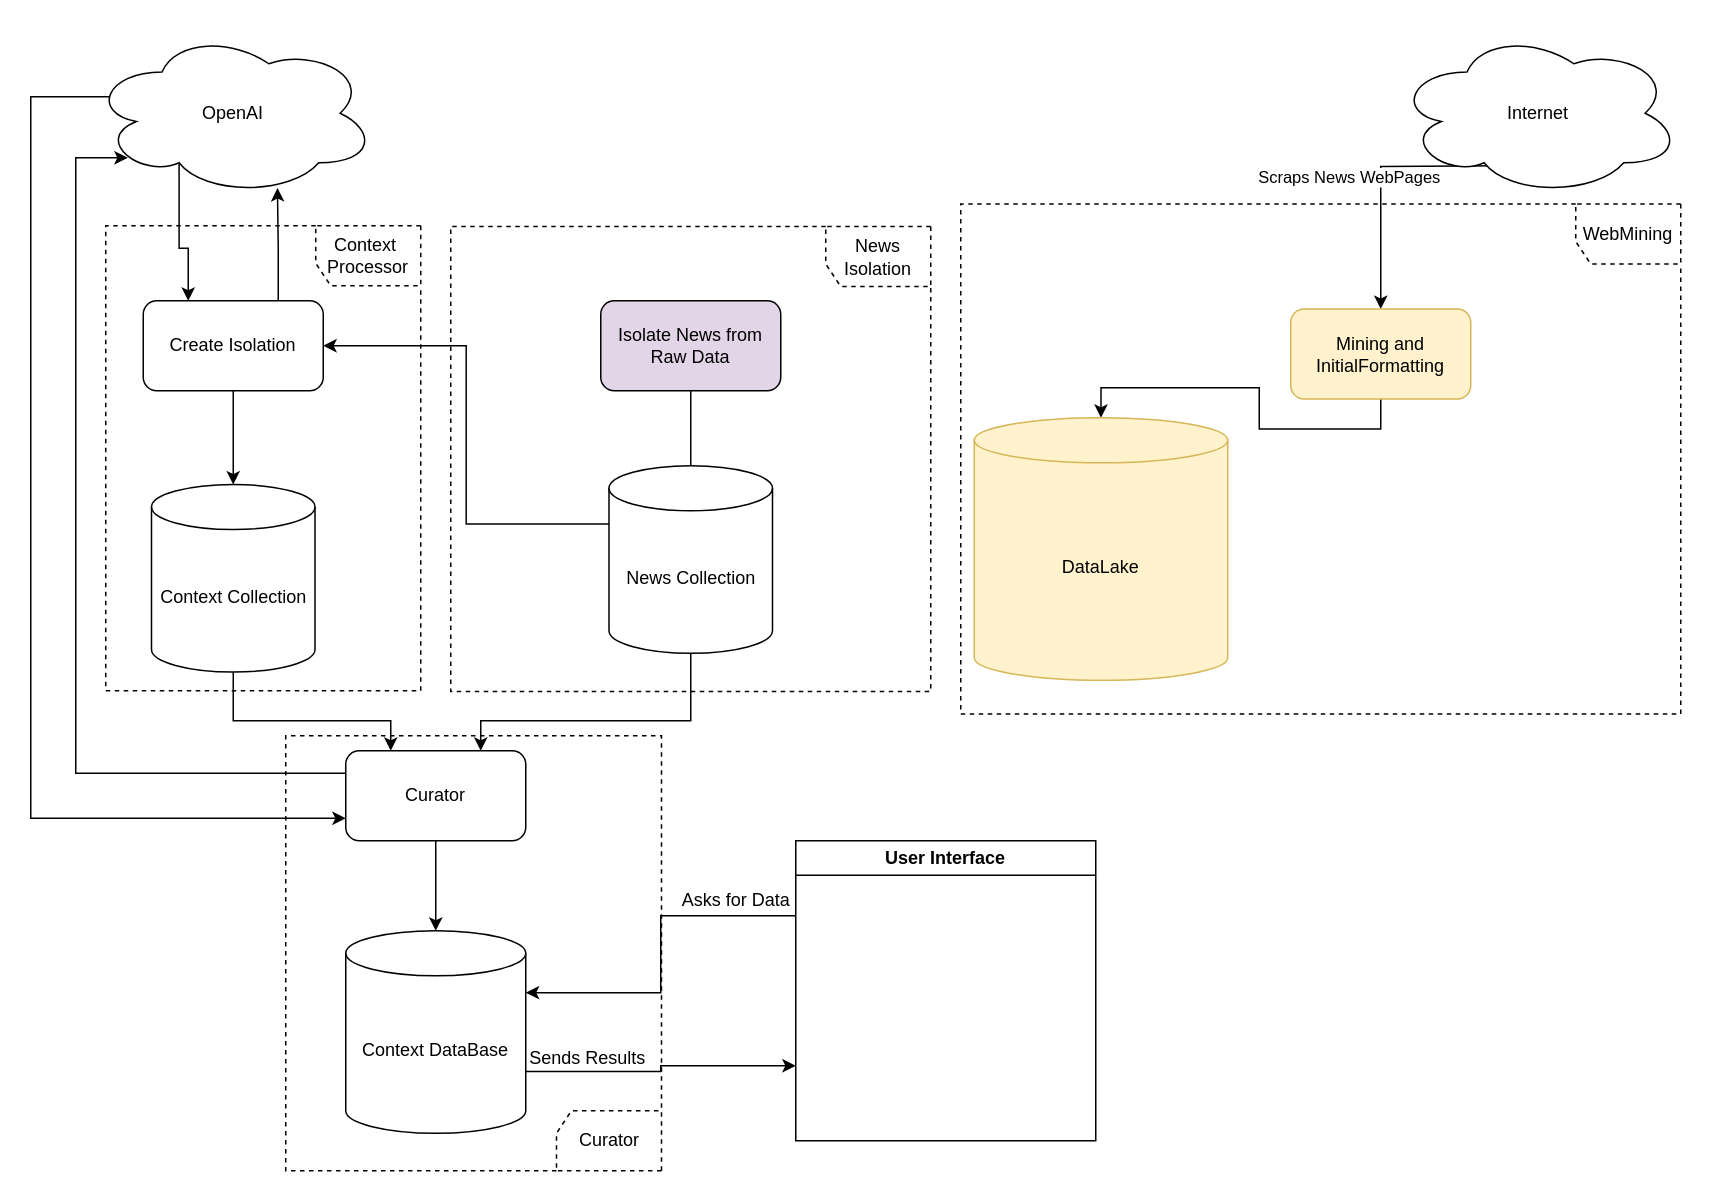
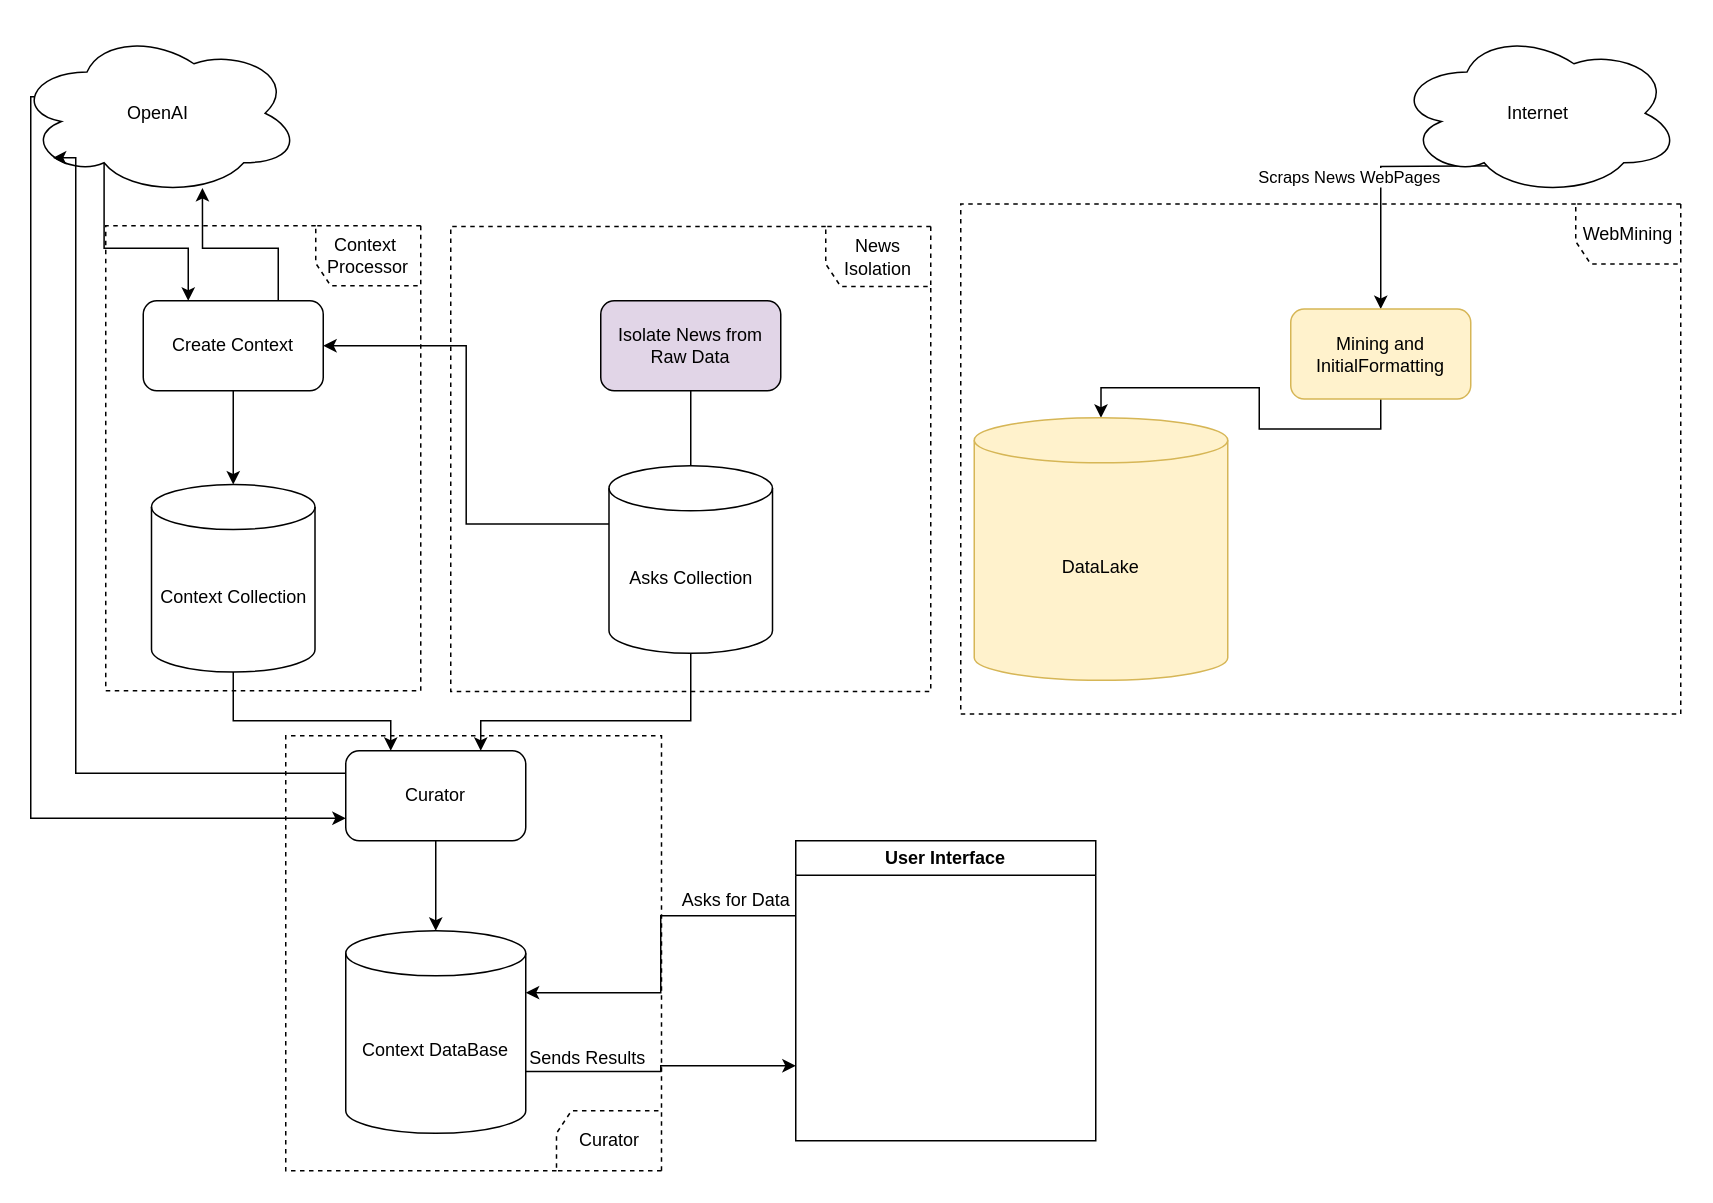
(233, 113) -> (158, 113)
(233, 346) -> (233, 346)
(692, 578) -> (692, 578)
